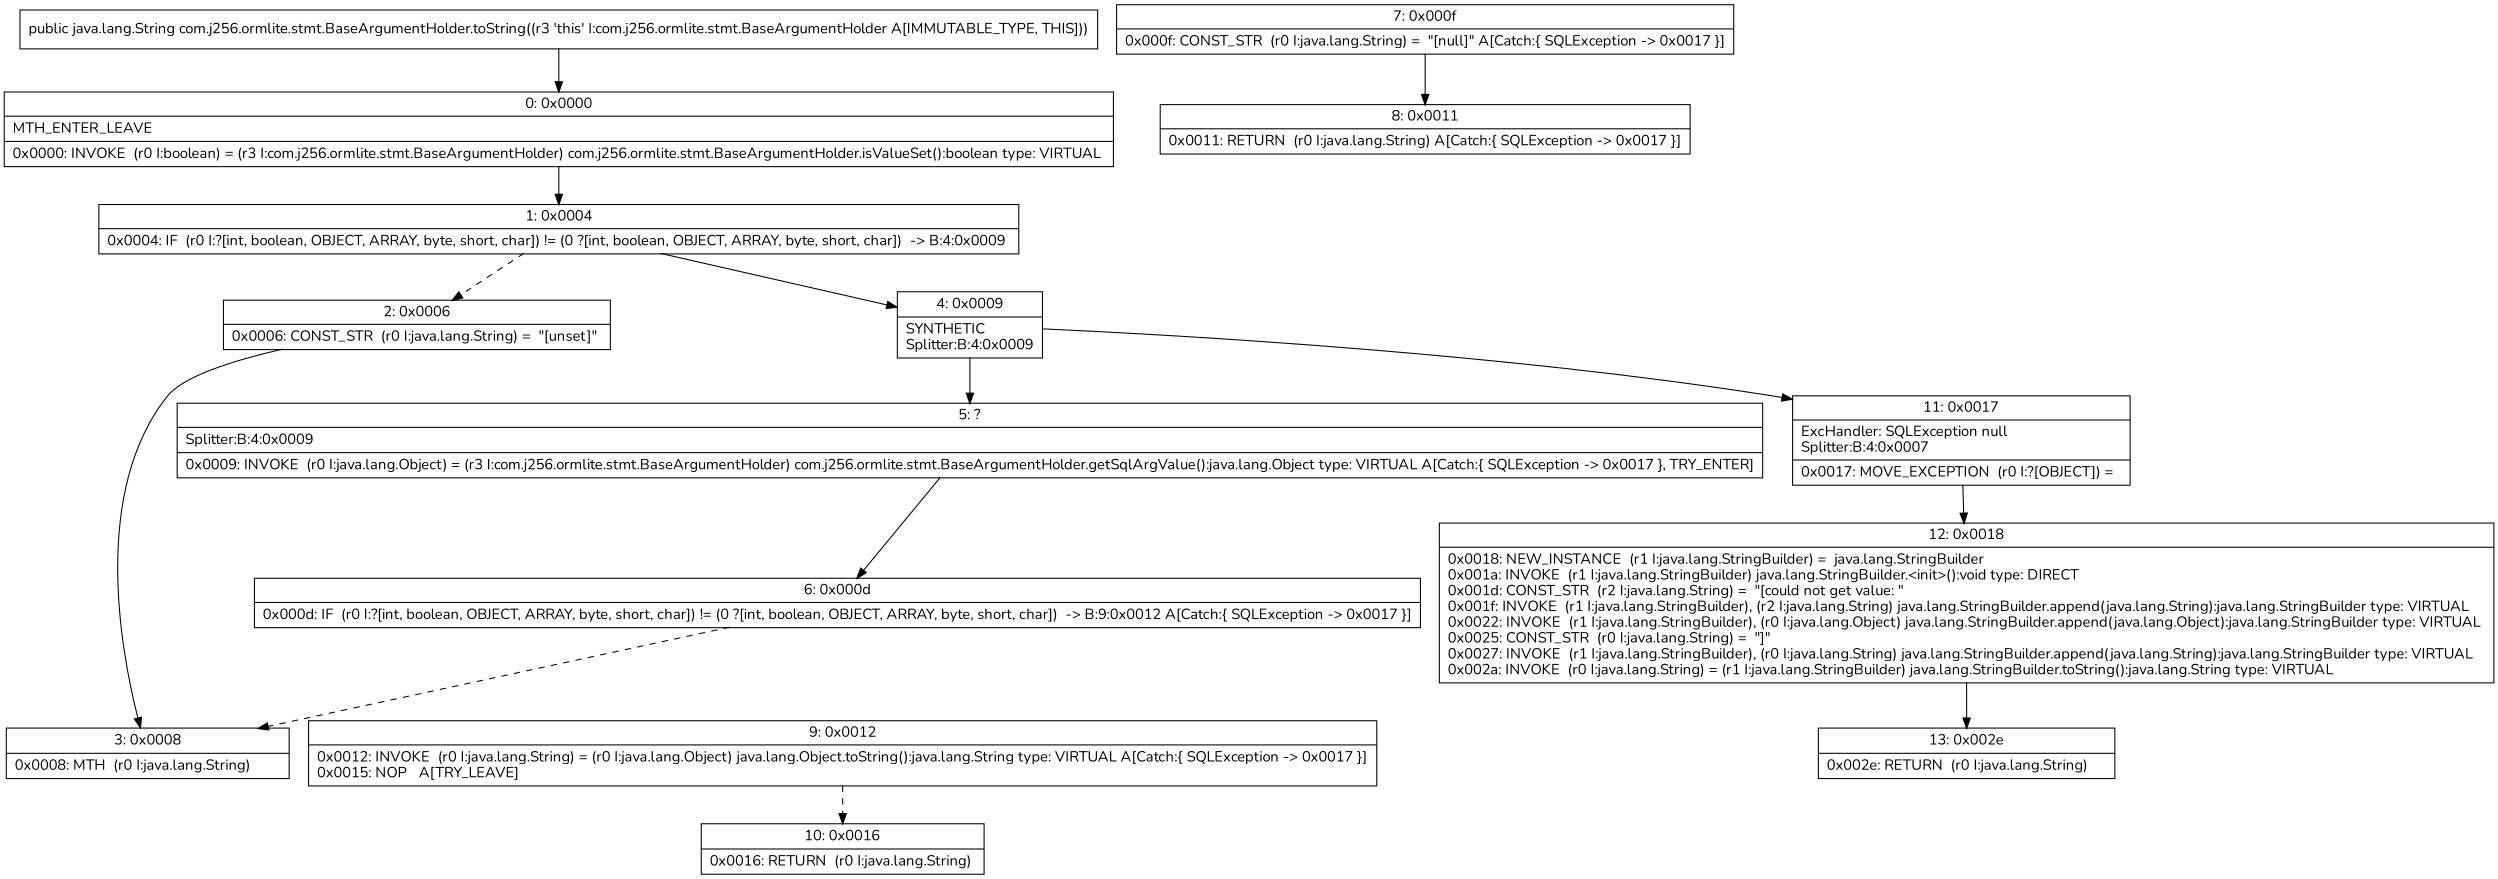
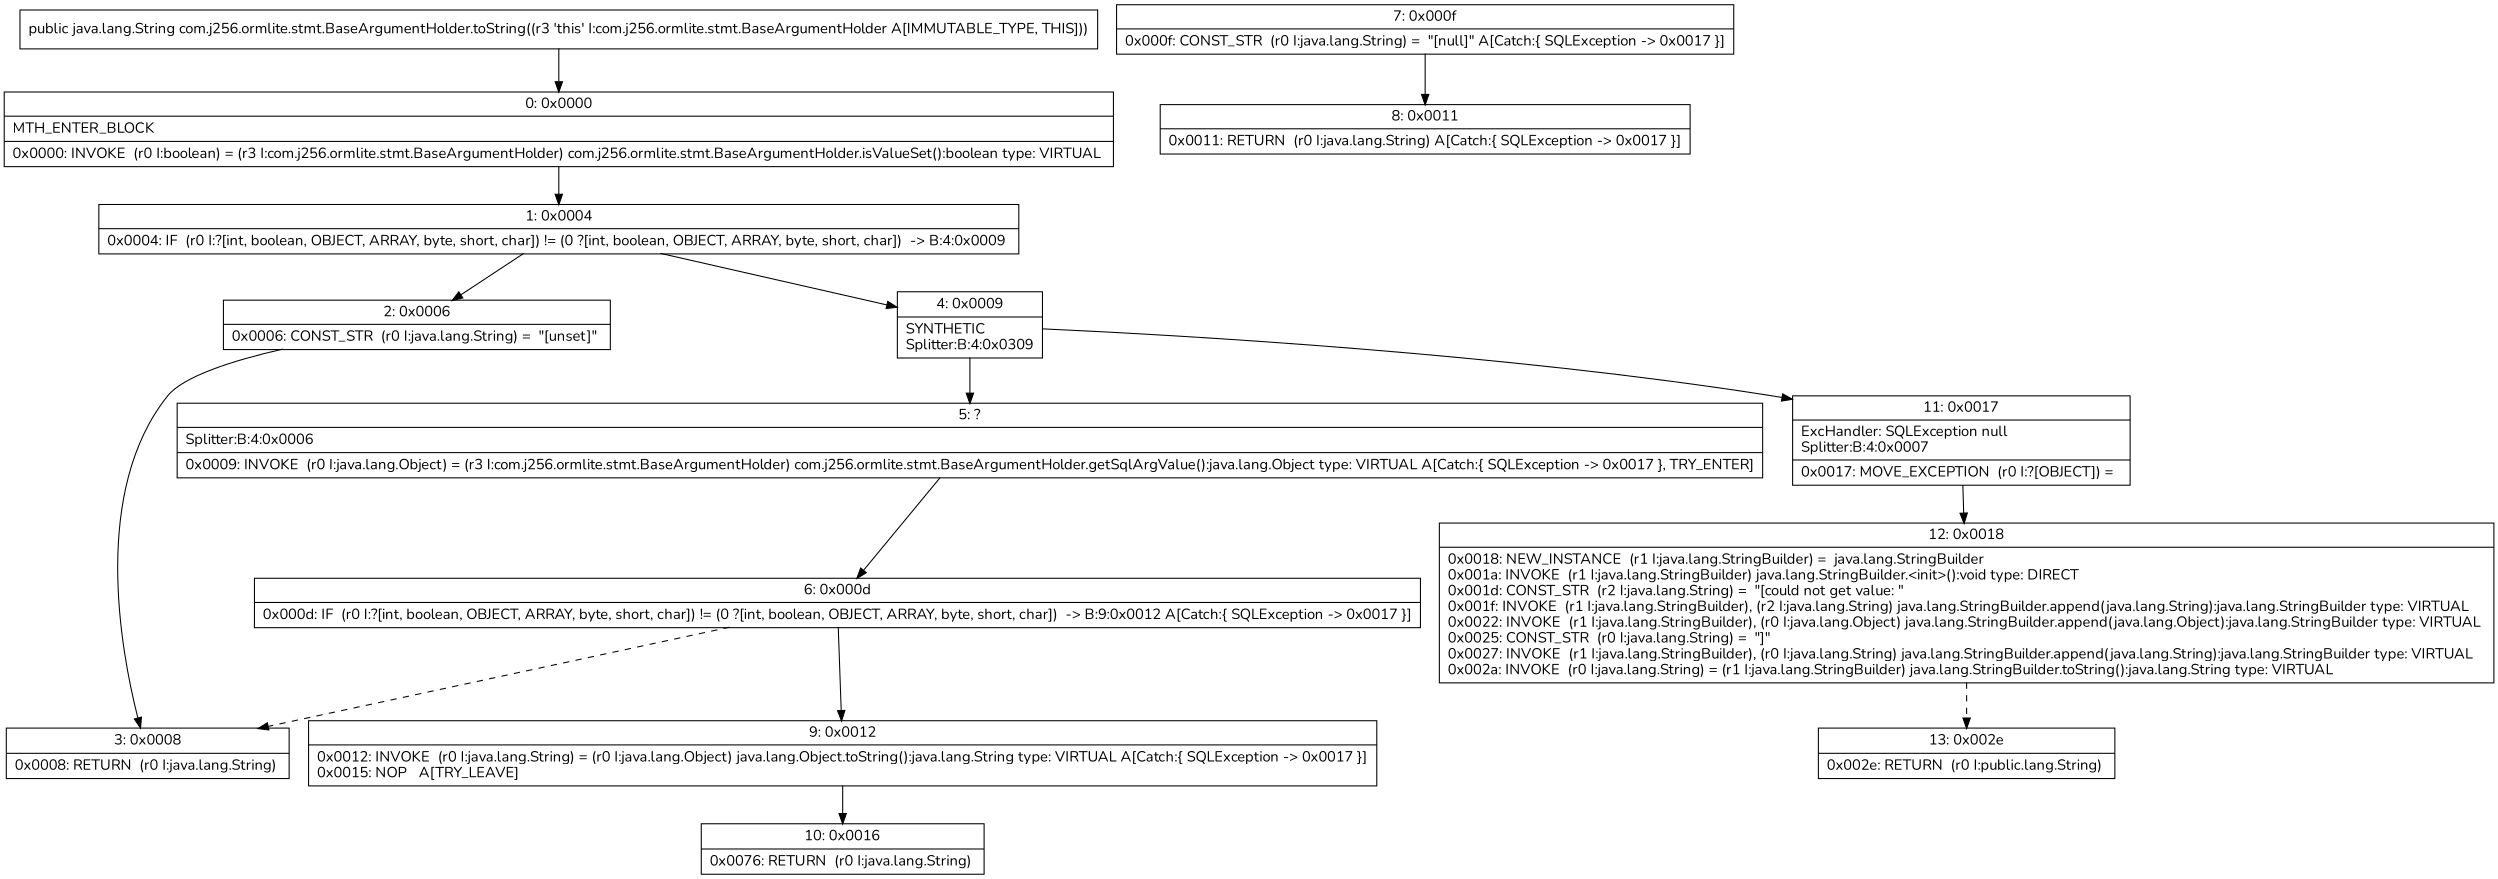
(83, 128) -> (84, 128)
(492, 274) -> (492, 274)
(970, 345) -> (970, 345)
(250, 439) -> (250, 439)
none -> (840, 669)
(1967, 700) -> (1967, 700)
(135, 765) -> (148, 765)
(1960, 765) -> (1967, 765)
(843, 799) -> (843, 799)
(843, 861) -> (843, 861)
